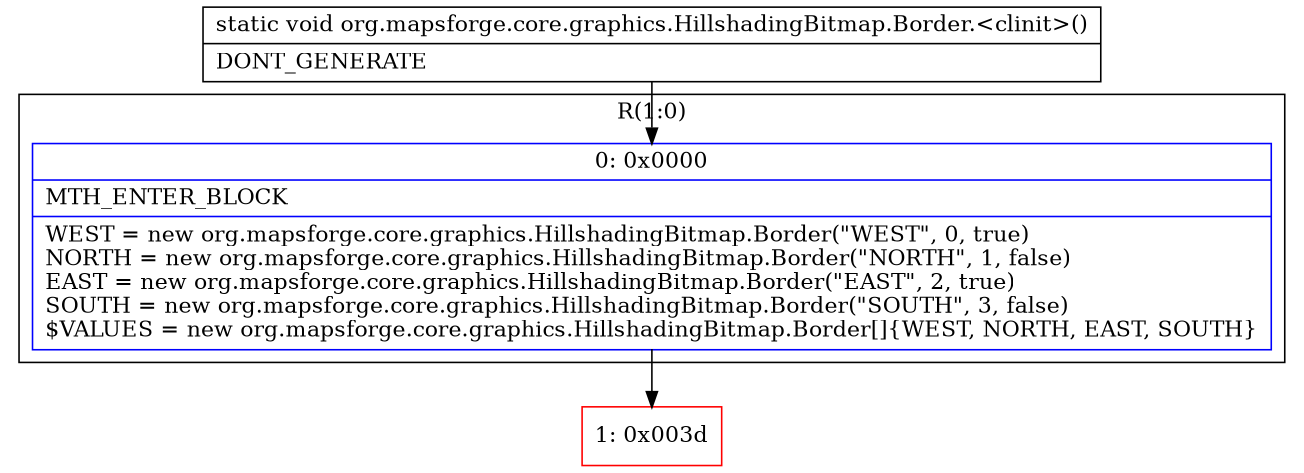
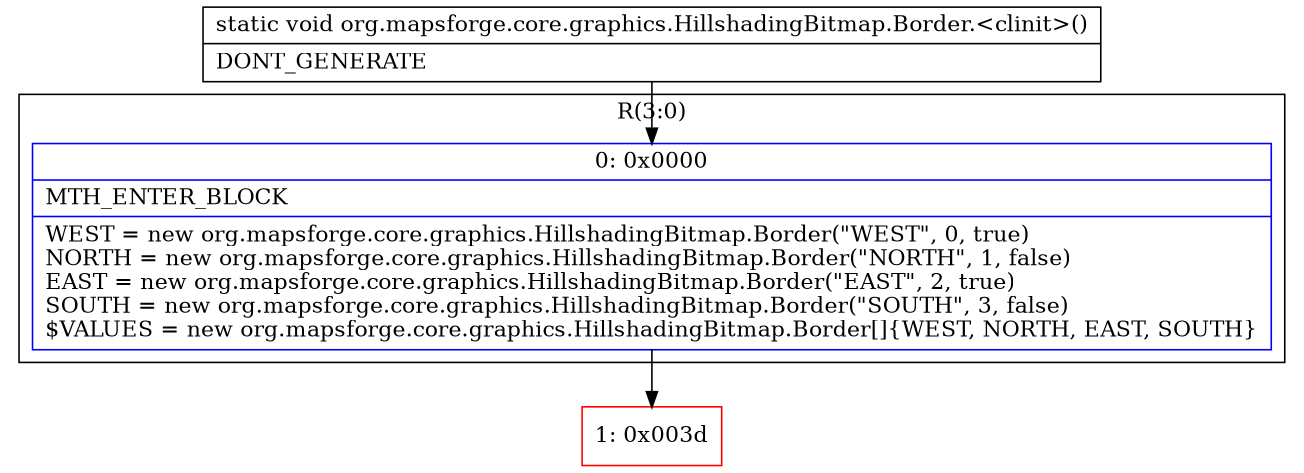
(652, 113) -> (652, 113)
